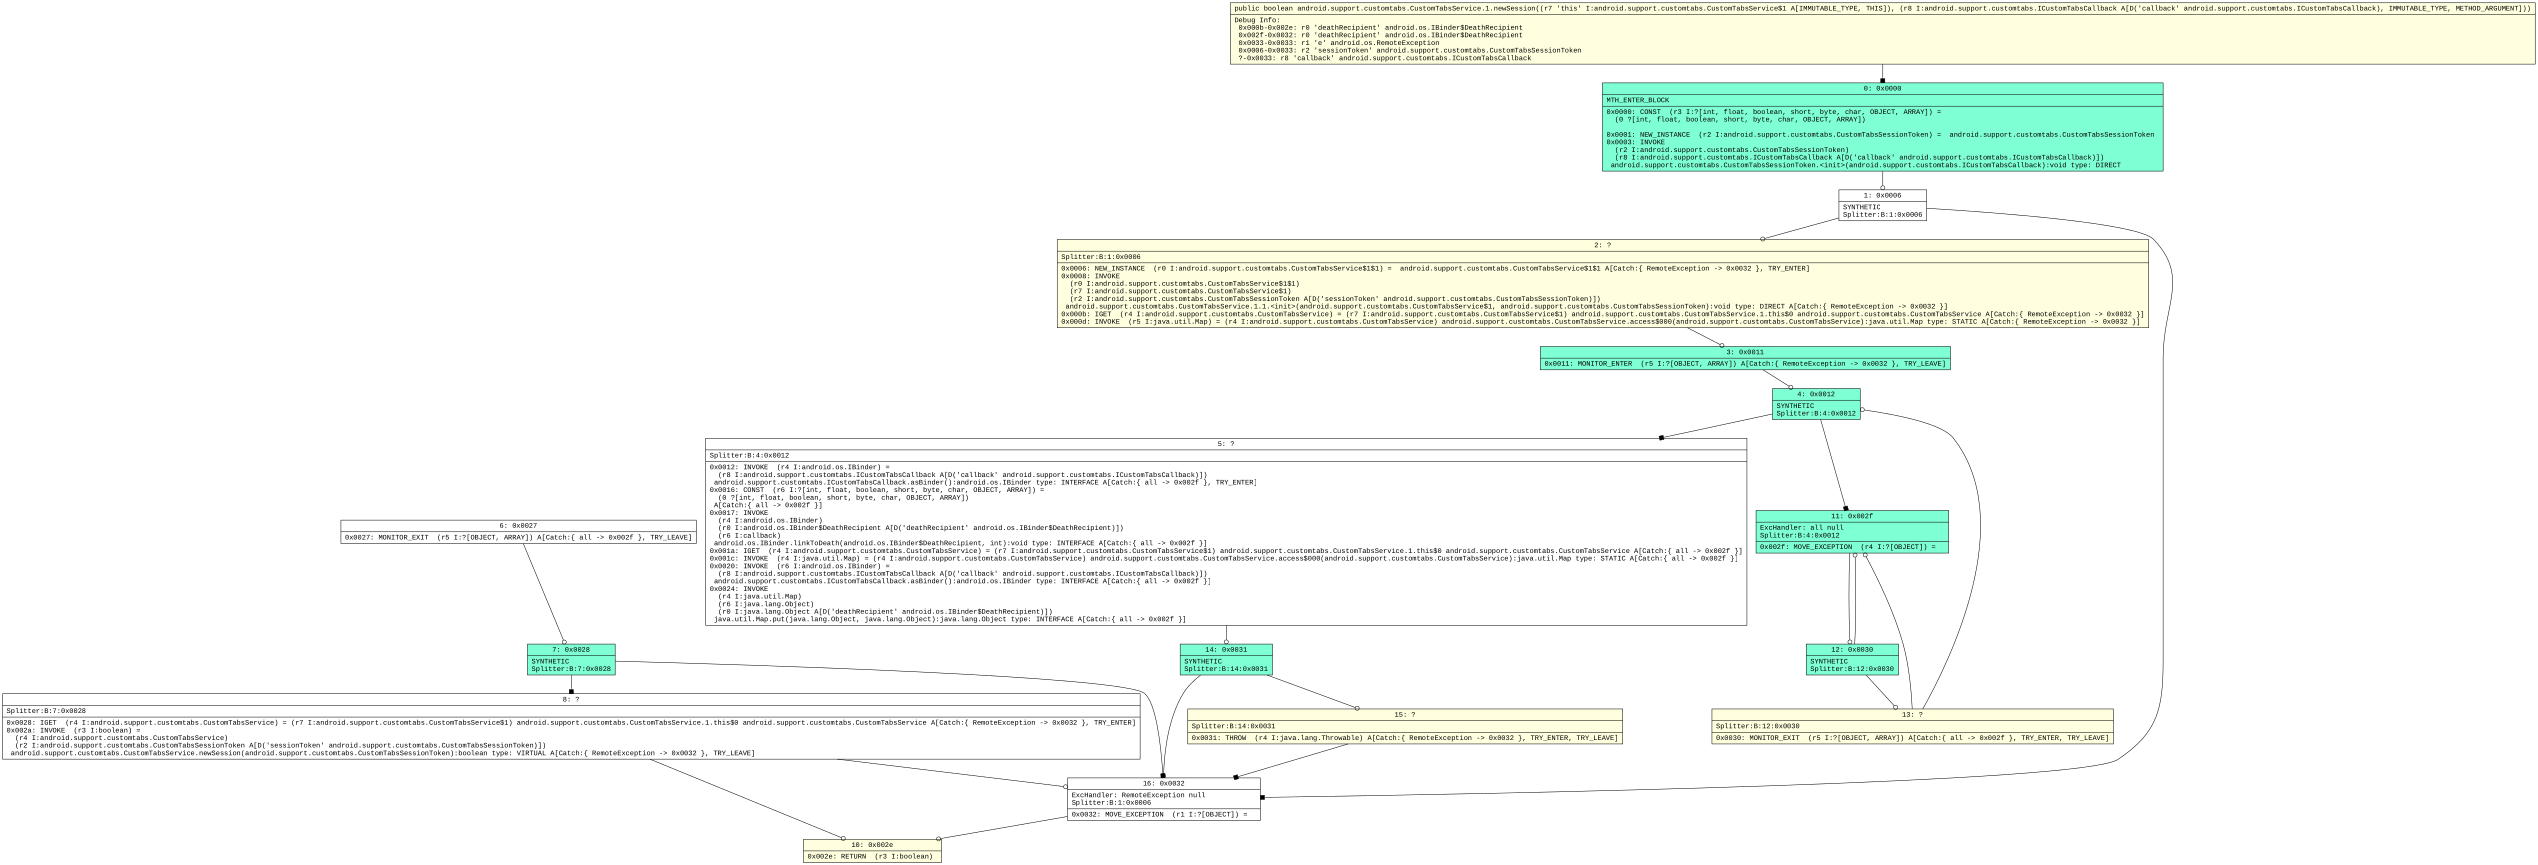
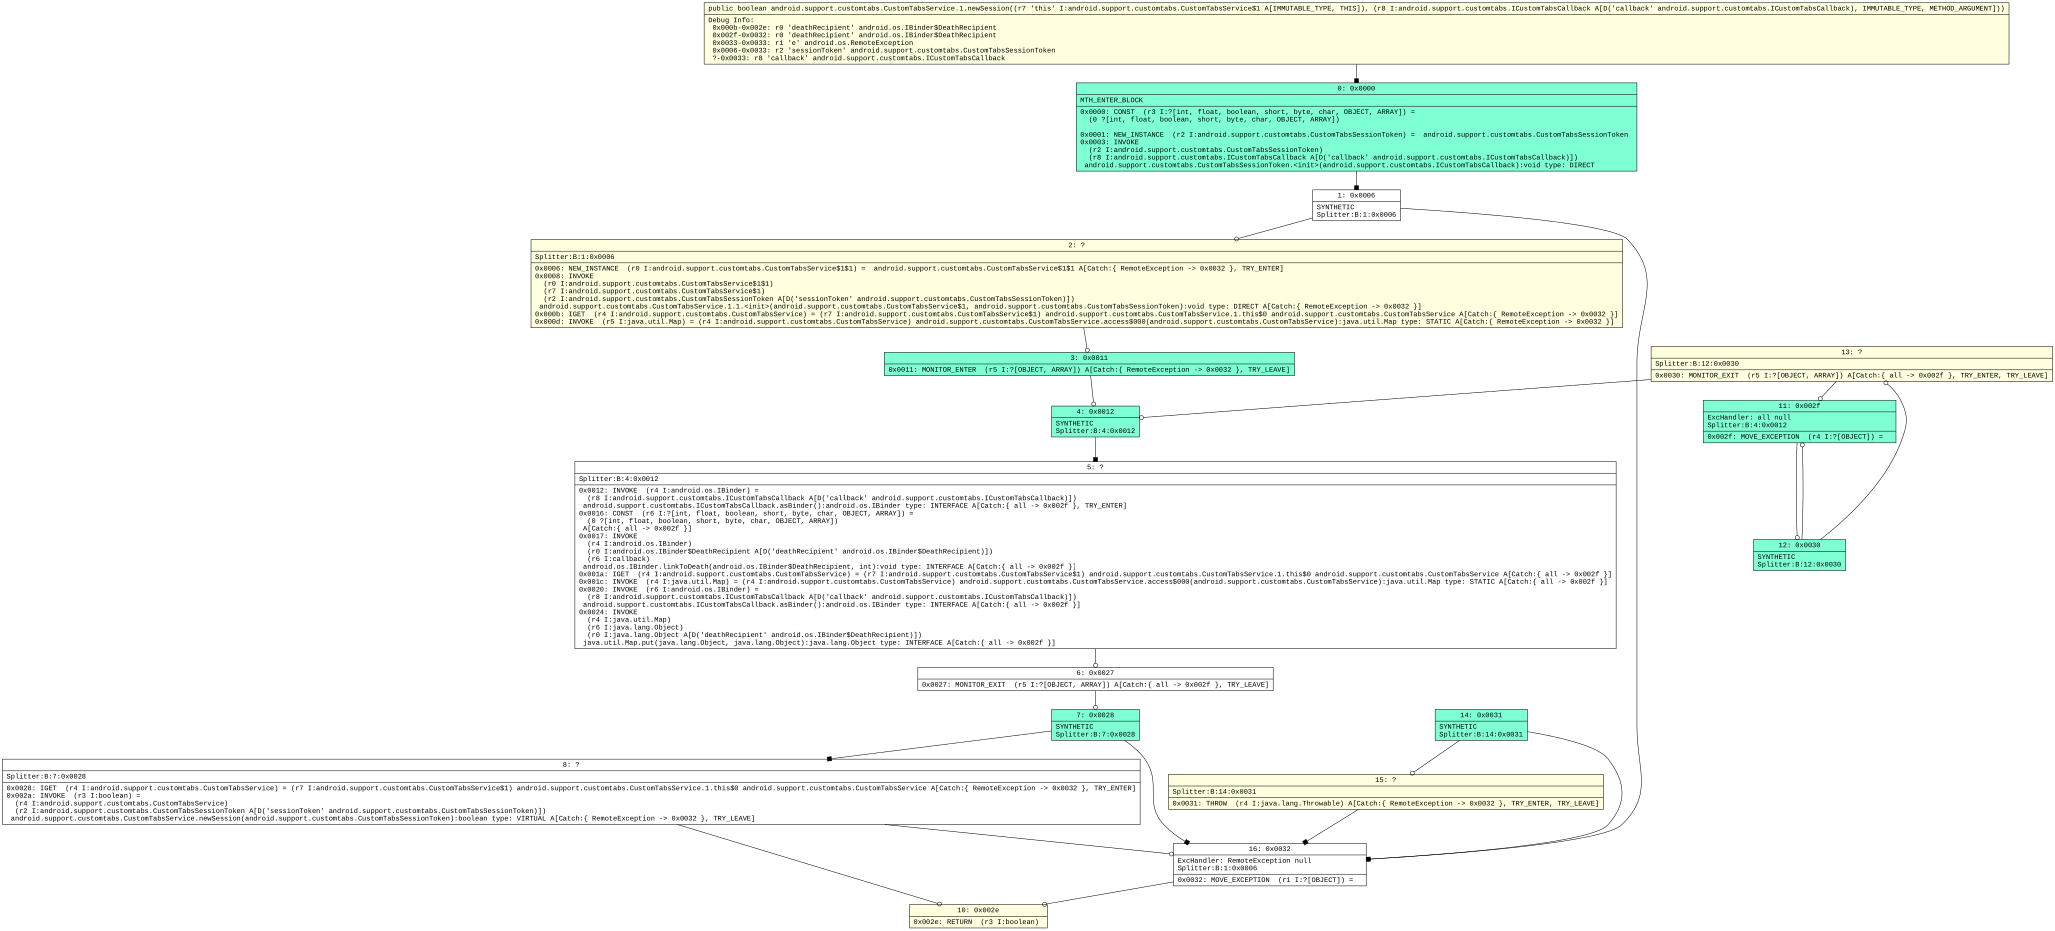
(1883, 178) -> (1357, 178)
(1833, 462) -> none
(1226, 633) -> (1096, 656)
